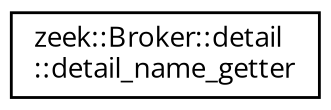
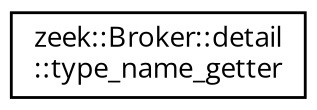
(165, 55) -> (158, 55)
